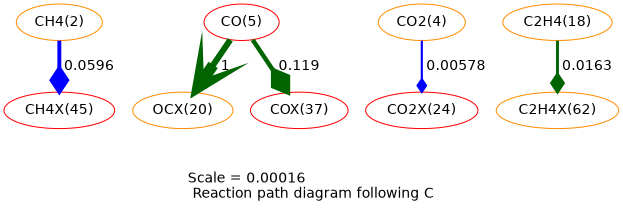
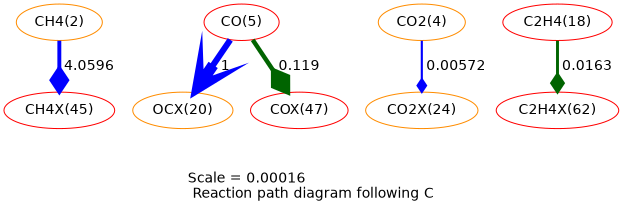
(557, 22) -> (557, 22)
(221, 53) -> (221, 53)
(87, 66) -> (87, 66)
(454, 66) -> (454, 66)
(299, 110) -> (299, 110)
(422, 110) -> (422, 110)
(557, 110) -> (557, 110)
